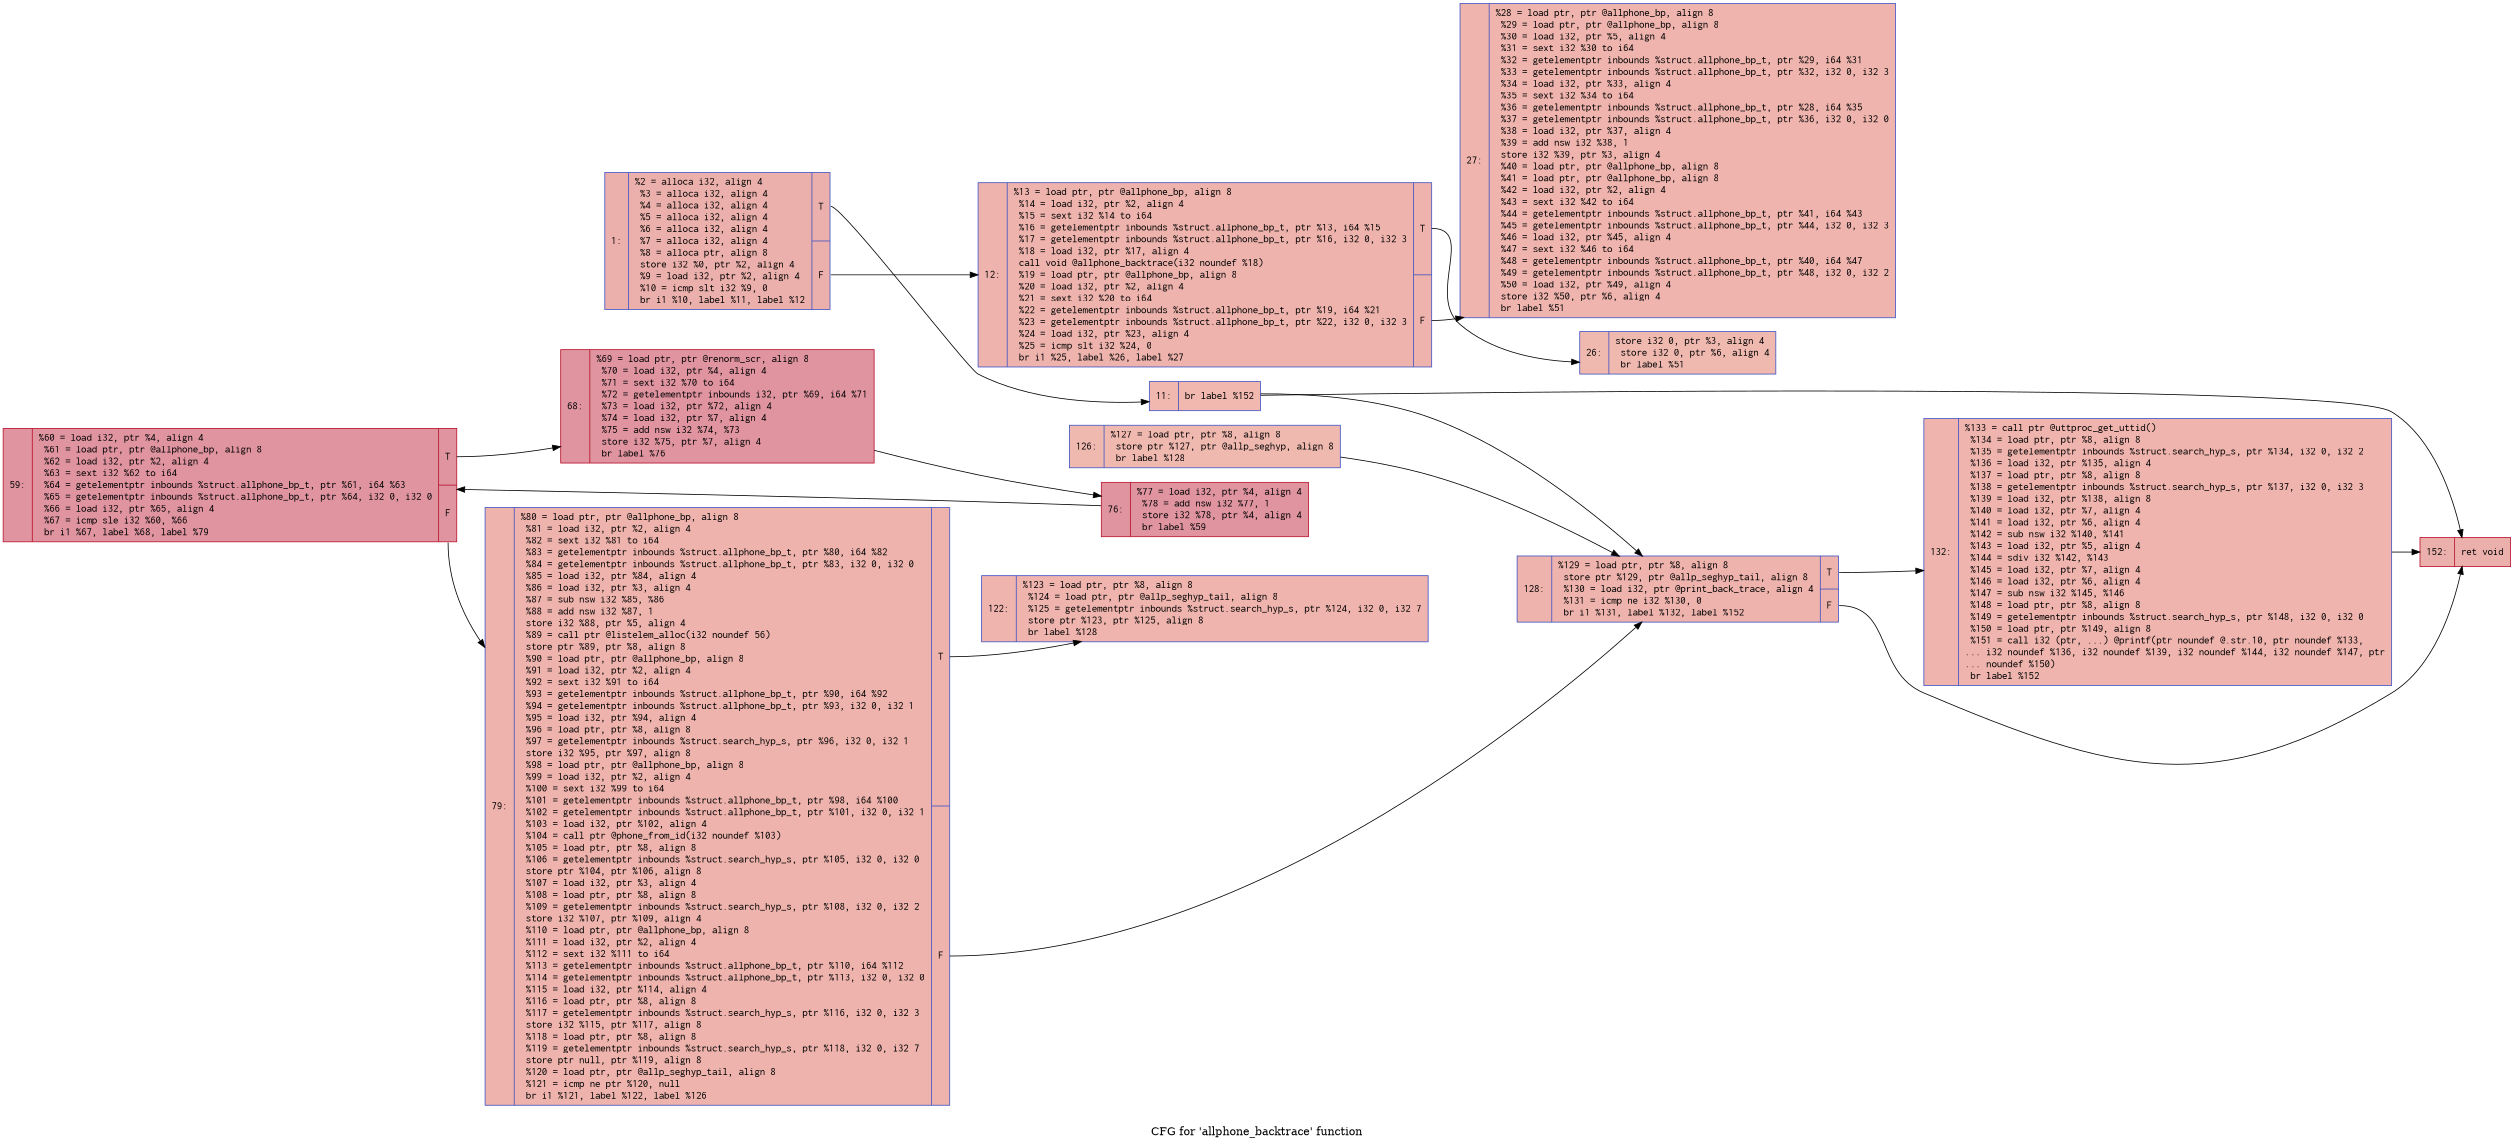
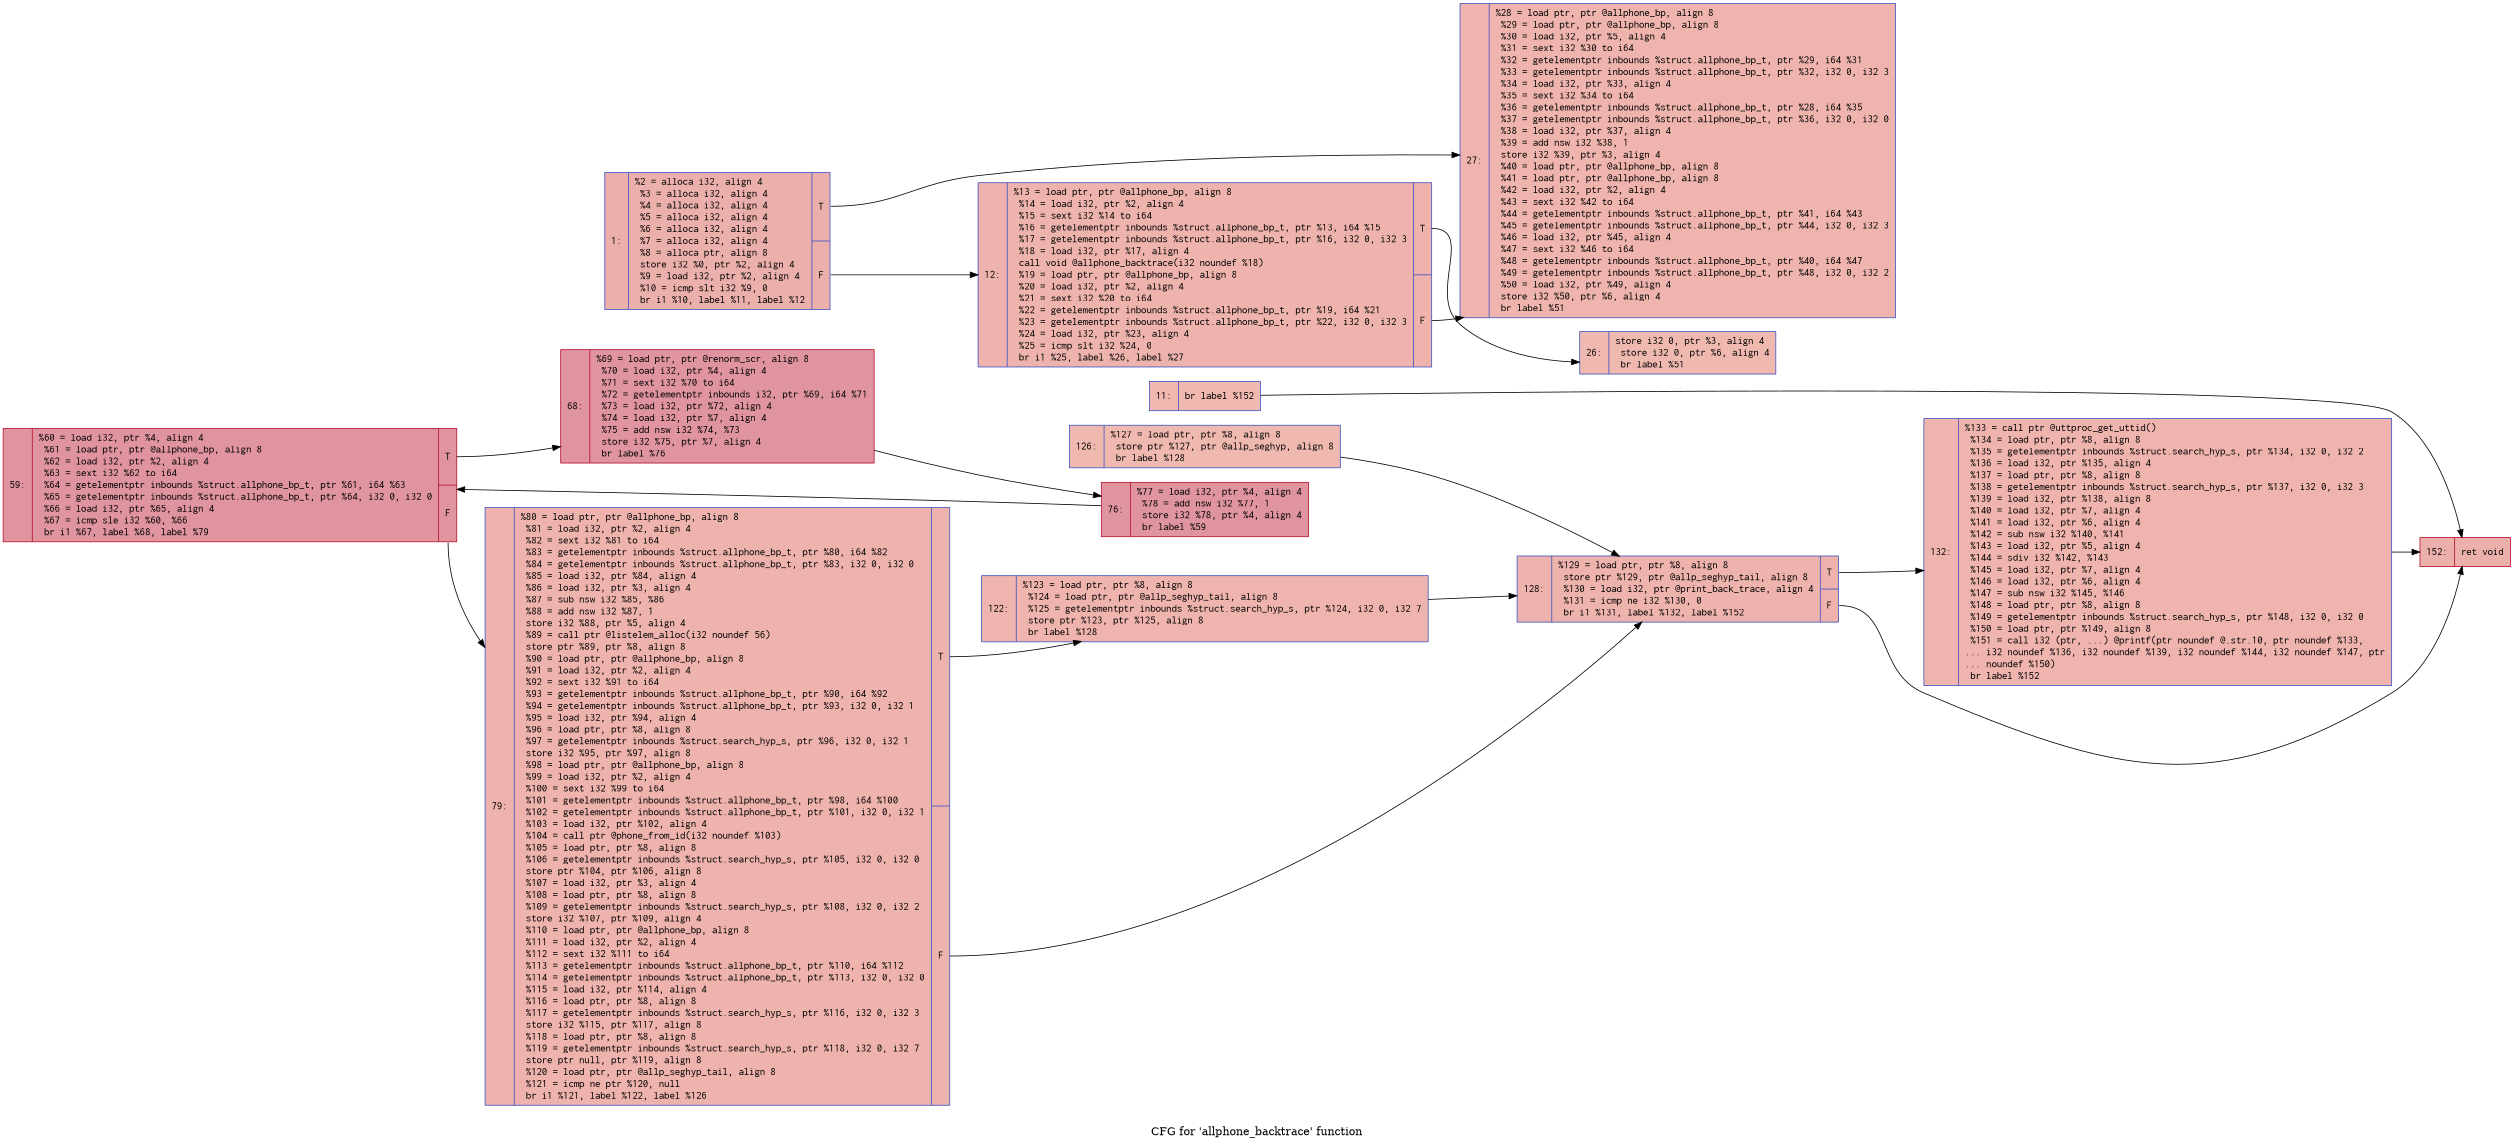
(959, 353) -> (1139, 162)
(1465, 432) -> (1468, 598)
